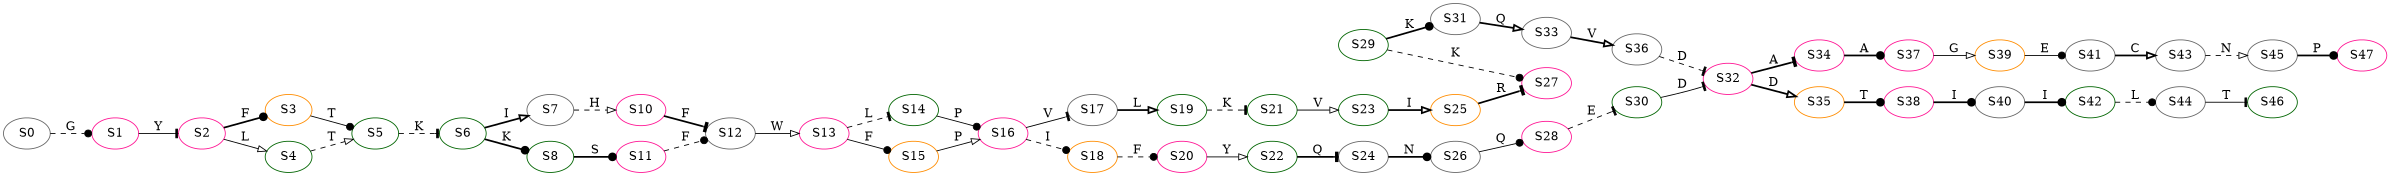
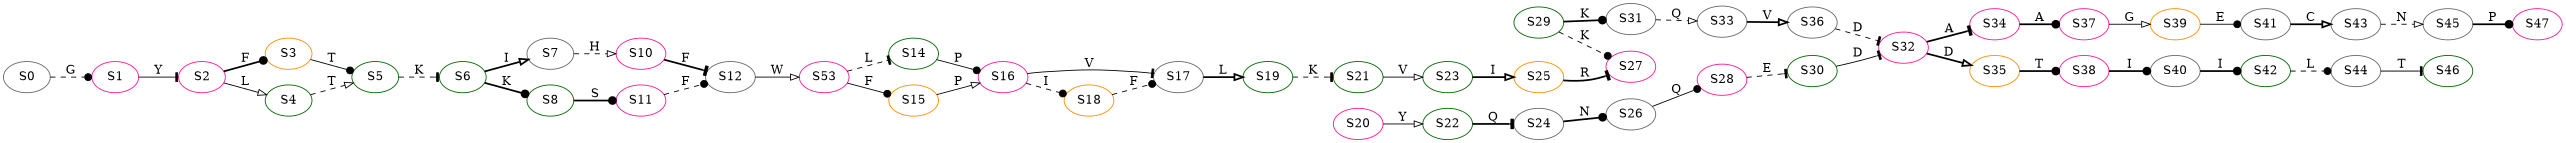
(1497, 25) -> (1672, 20)
(824, 133) -> (824, 77)
(1134, 157) -> (1130, 90)
